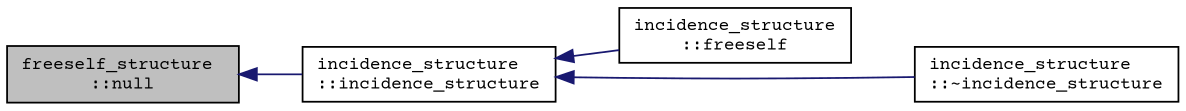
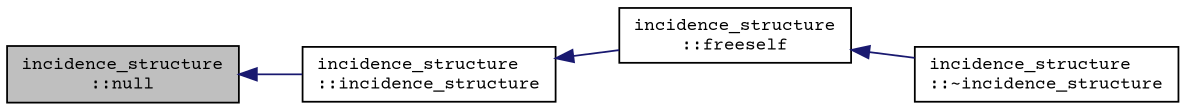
(123, 74) -> (123, 74)
(744, 79) -> (892, 55)
